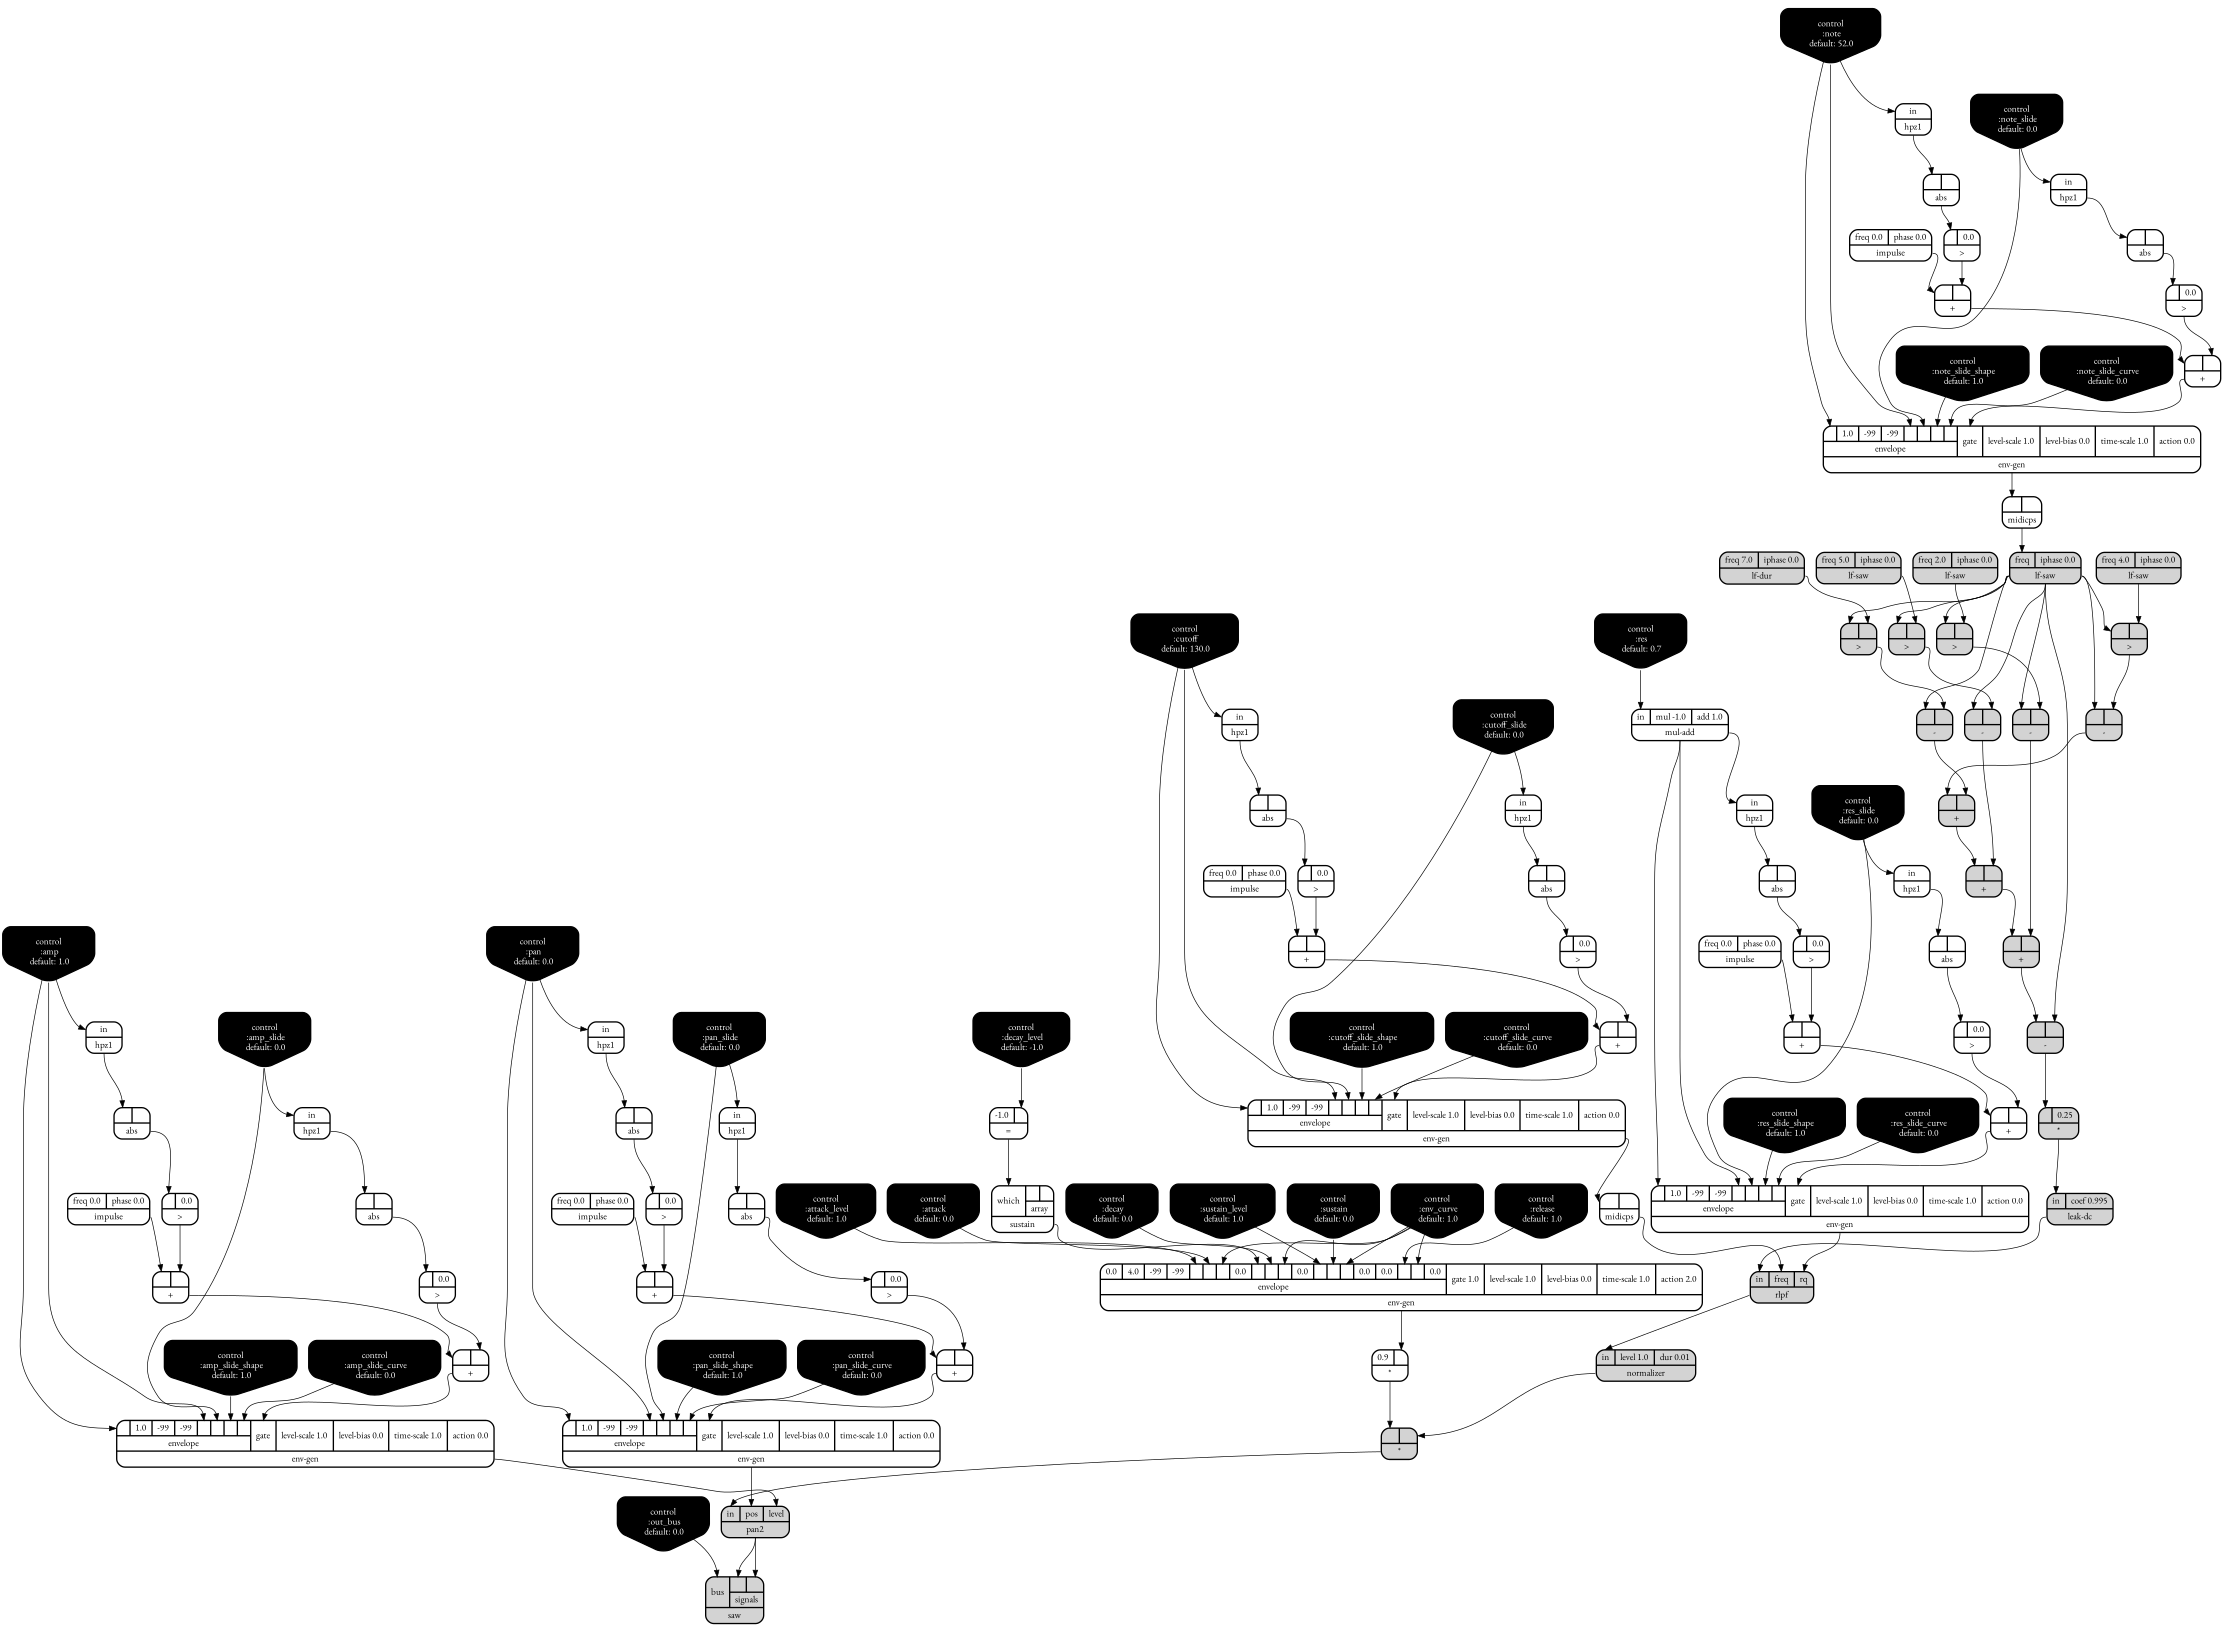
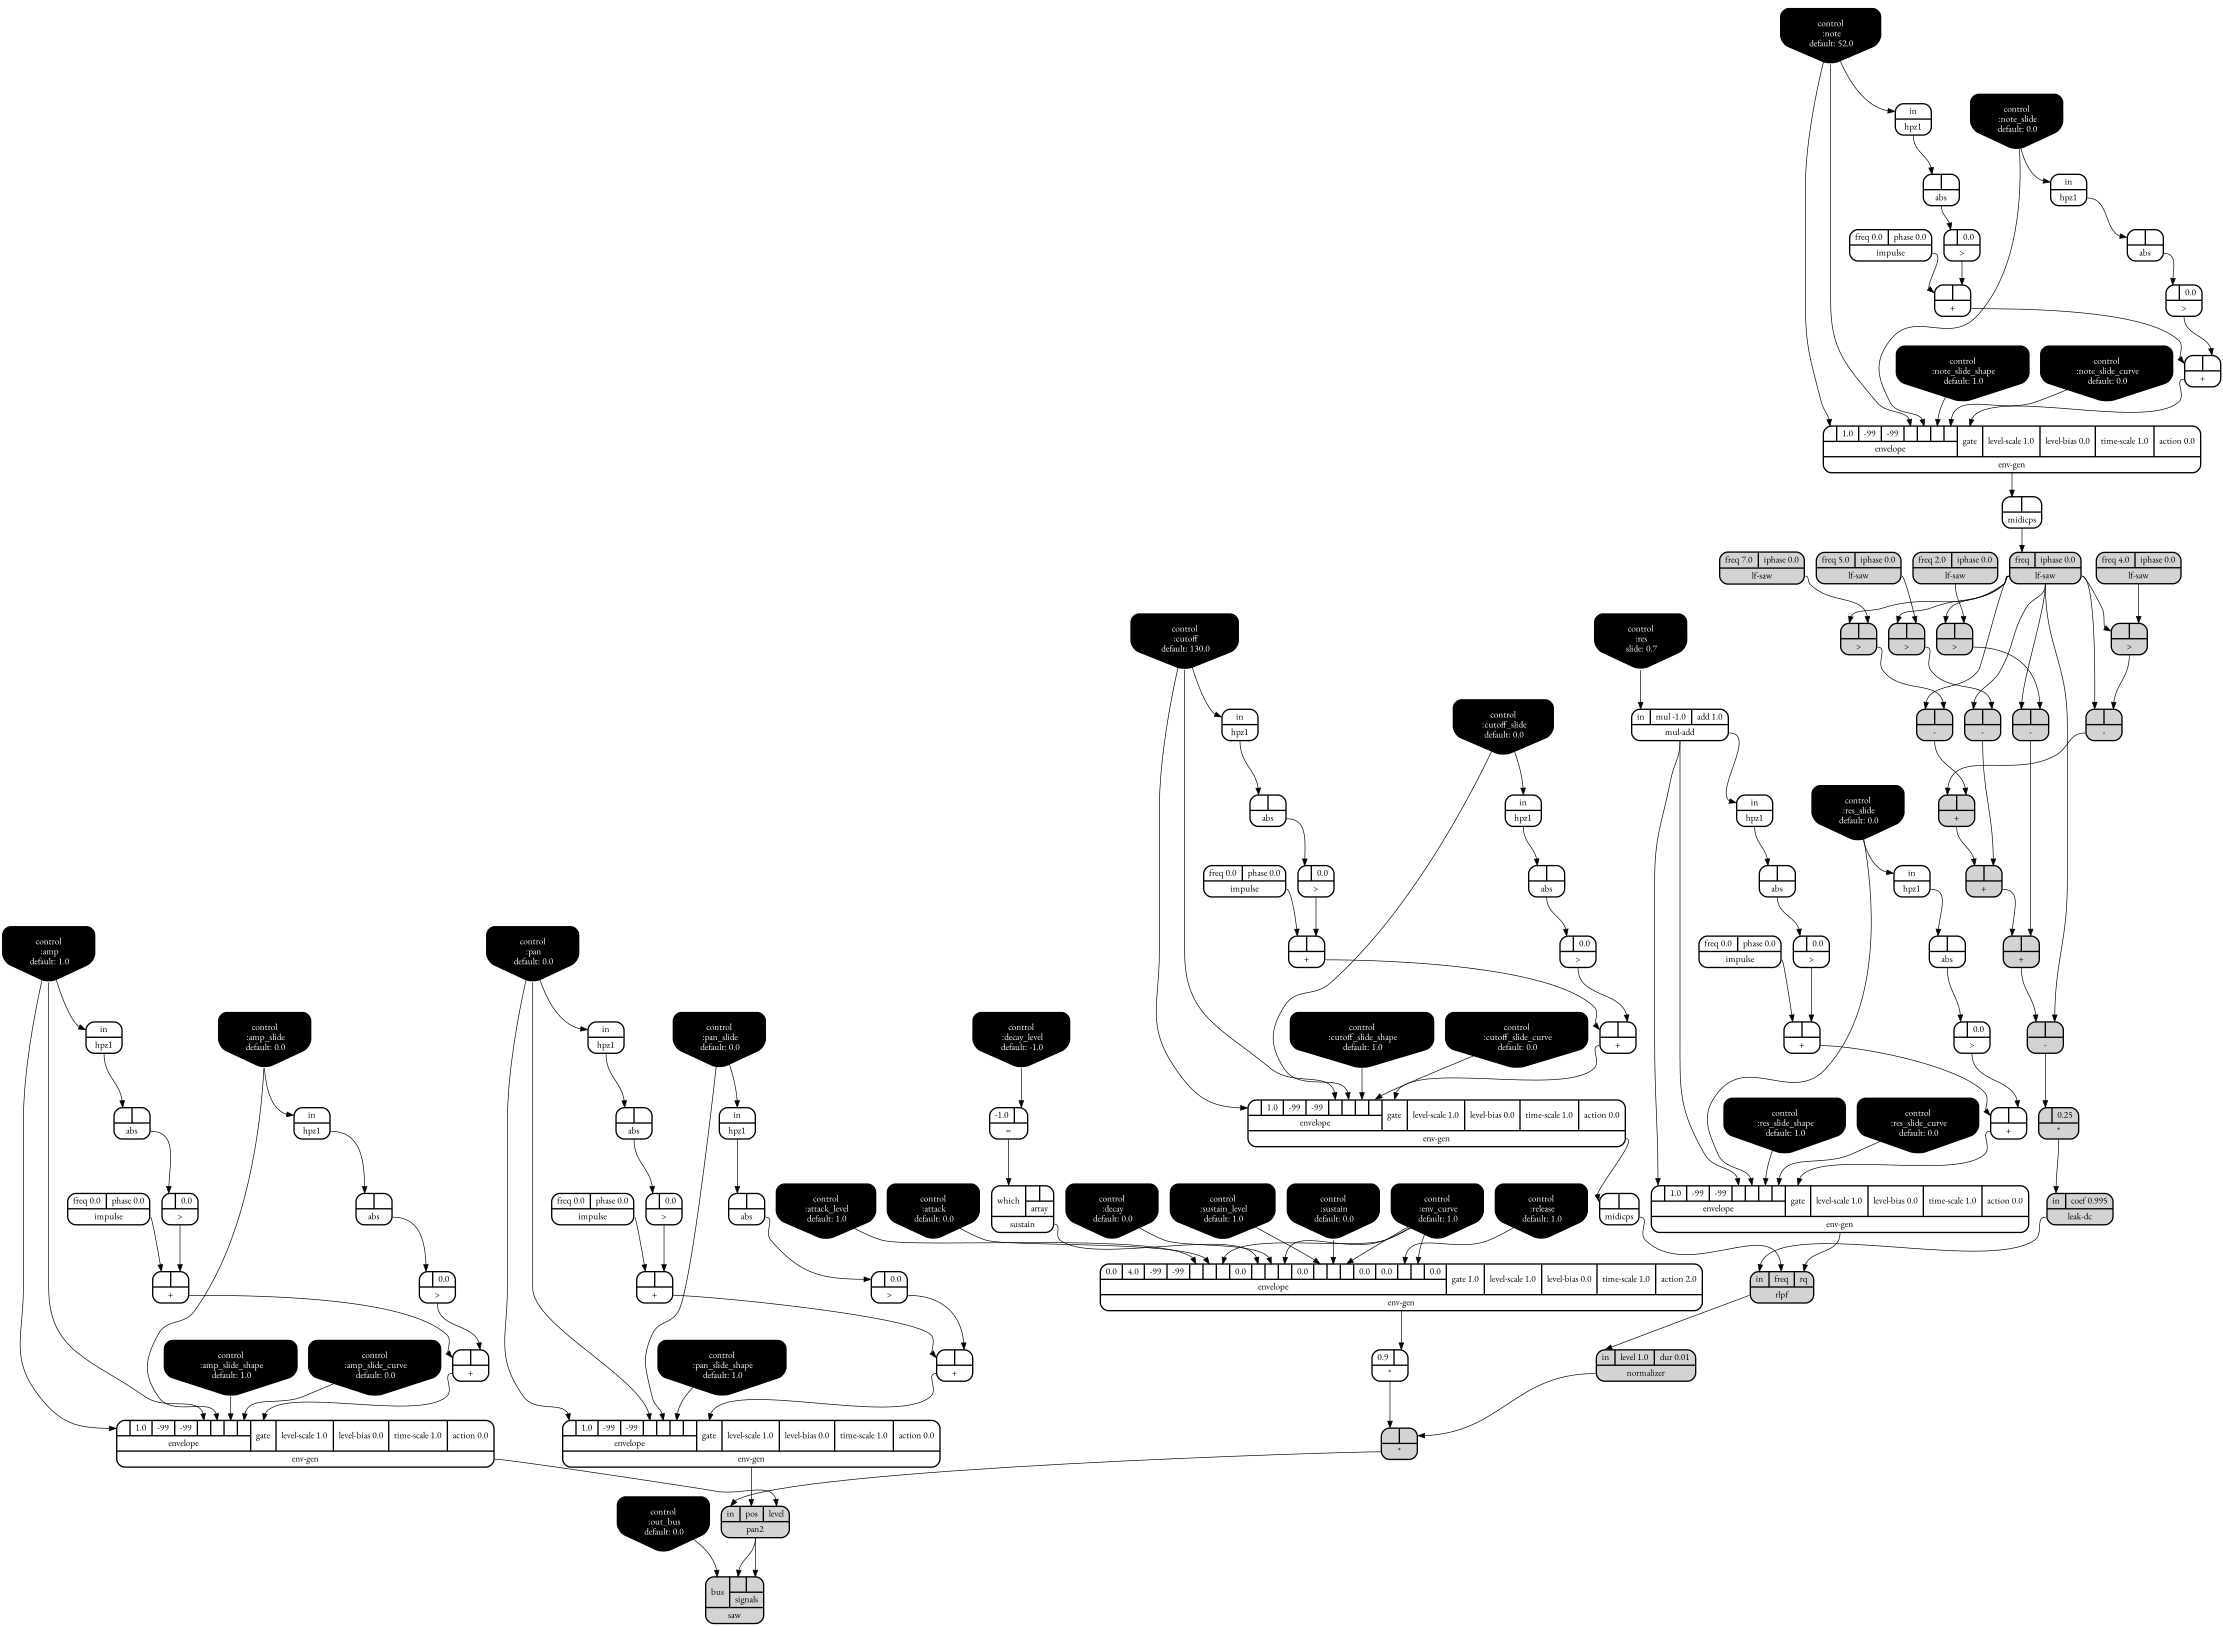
(1762, 576) -> (1762, 576)
(1641, 639) -> (1641, 639)
(861, 1366) -> none
